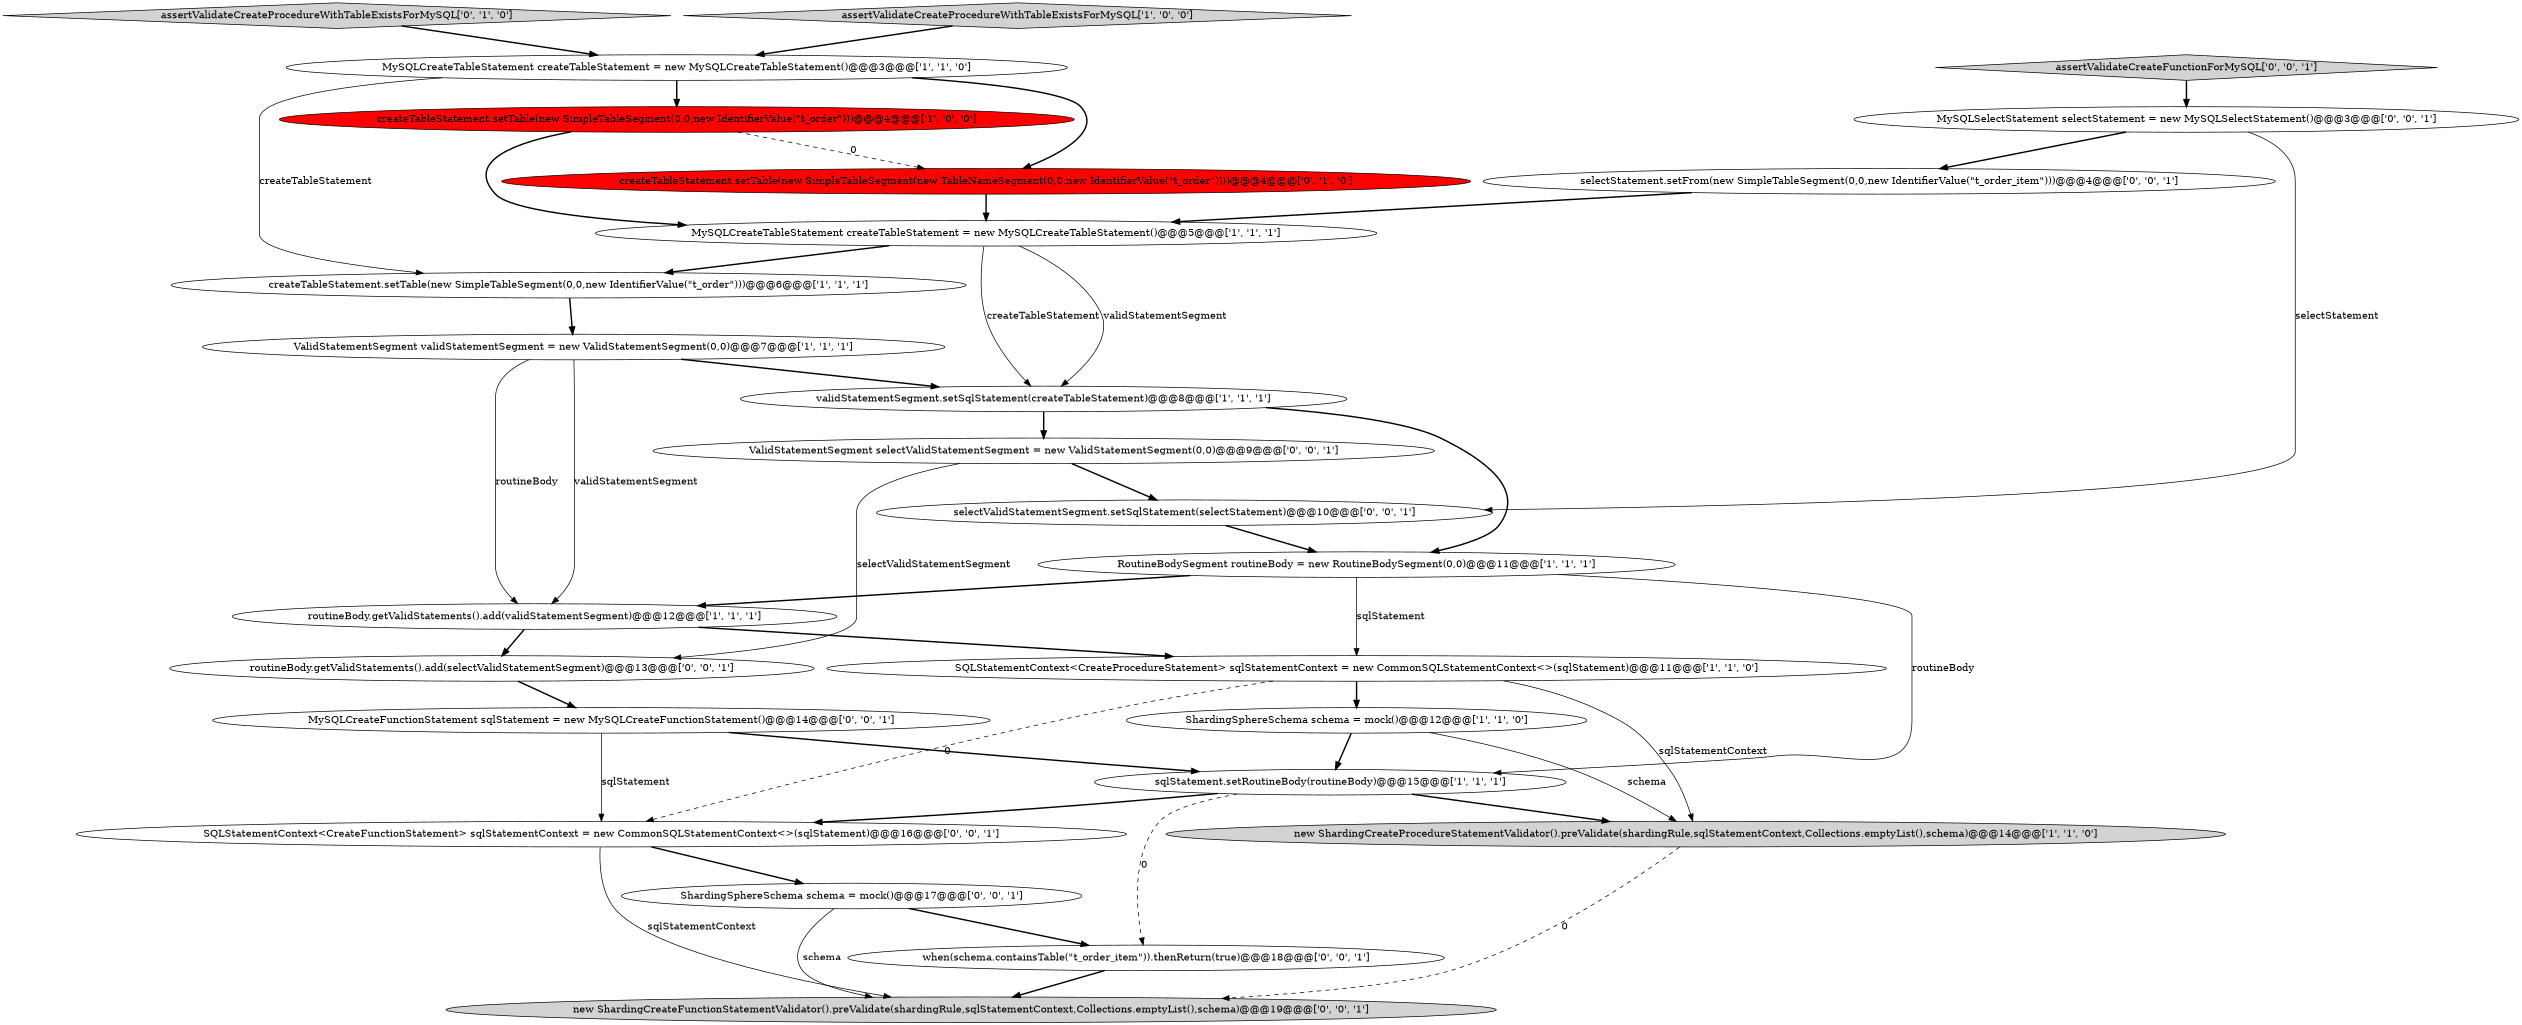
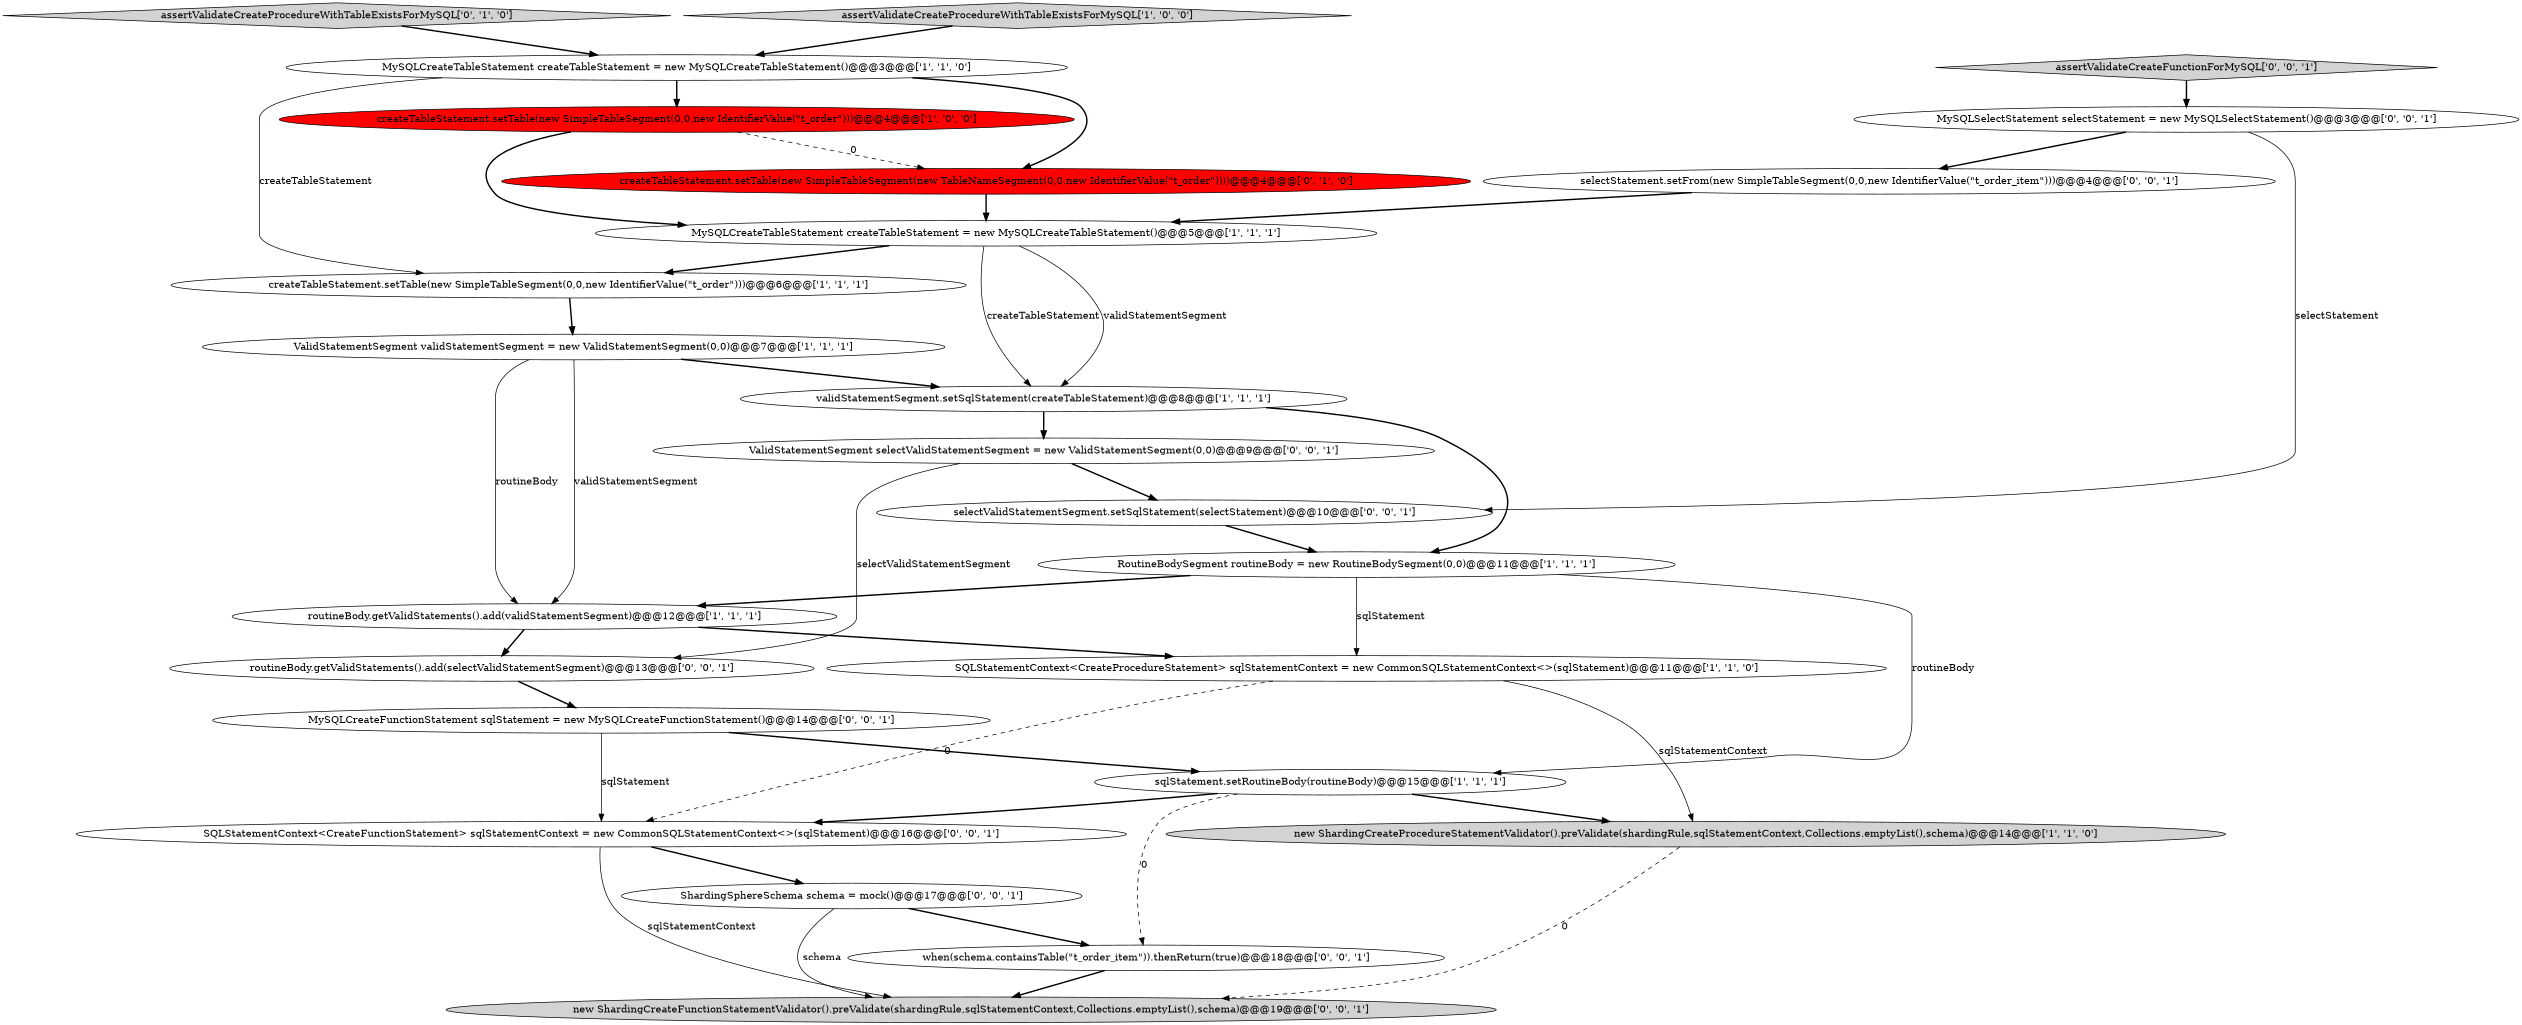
(1357, 720) -> none
